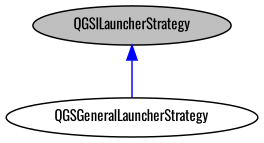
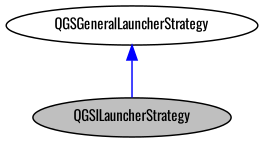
(132, 79) -> (132, 79)
